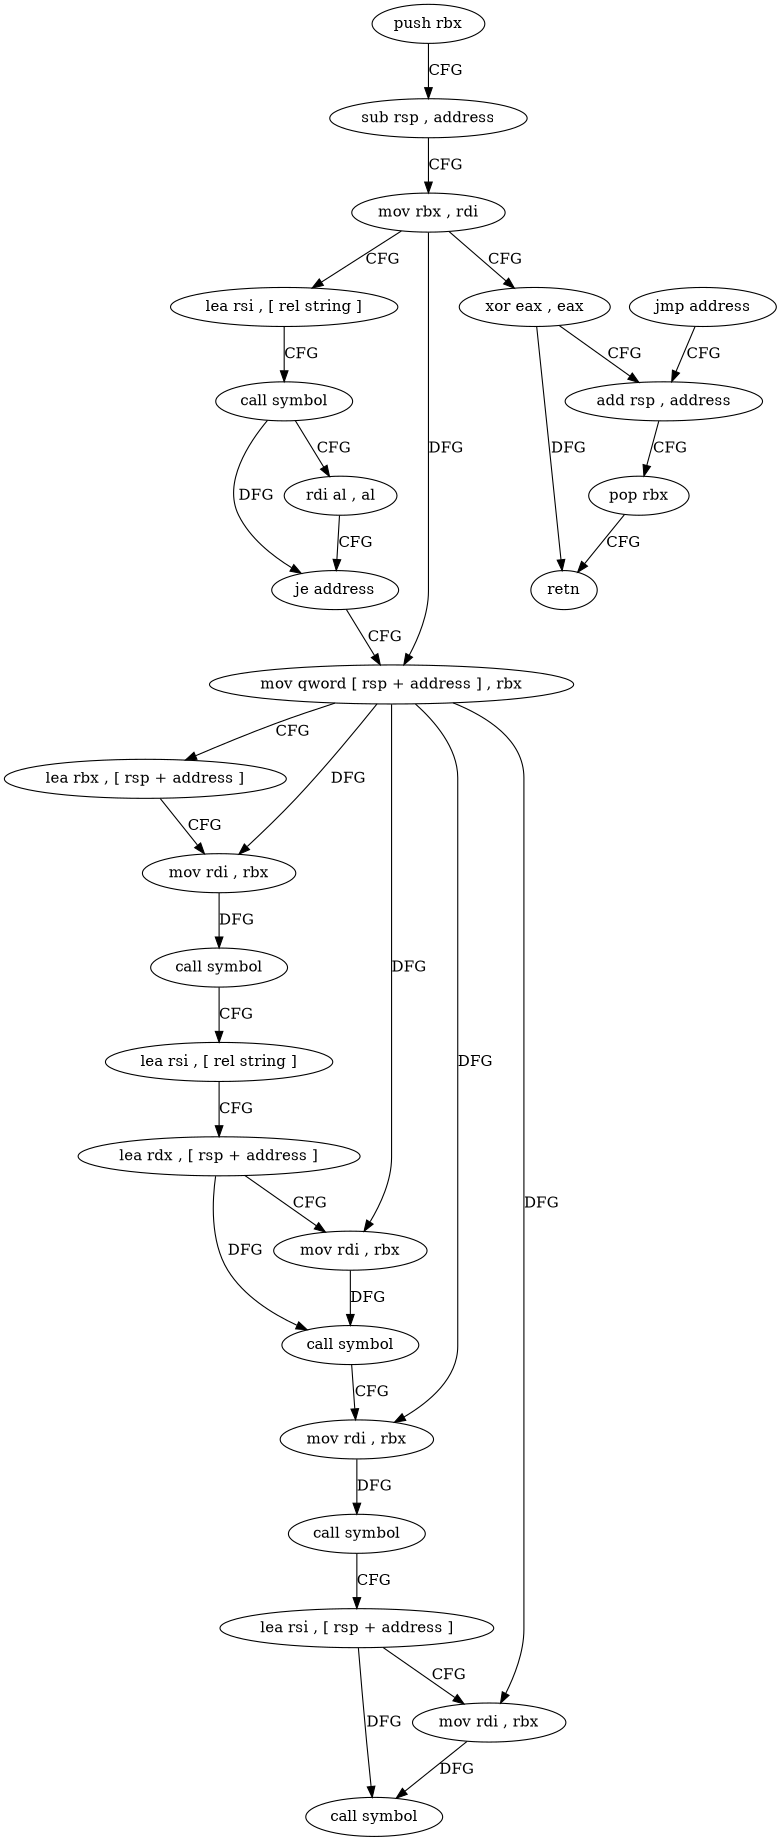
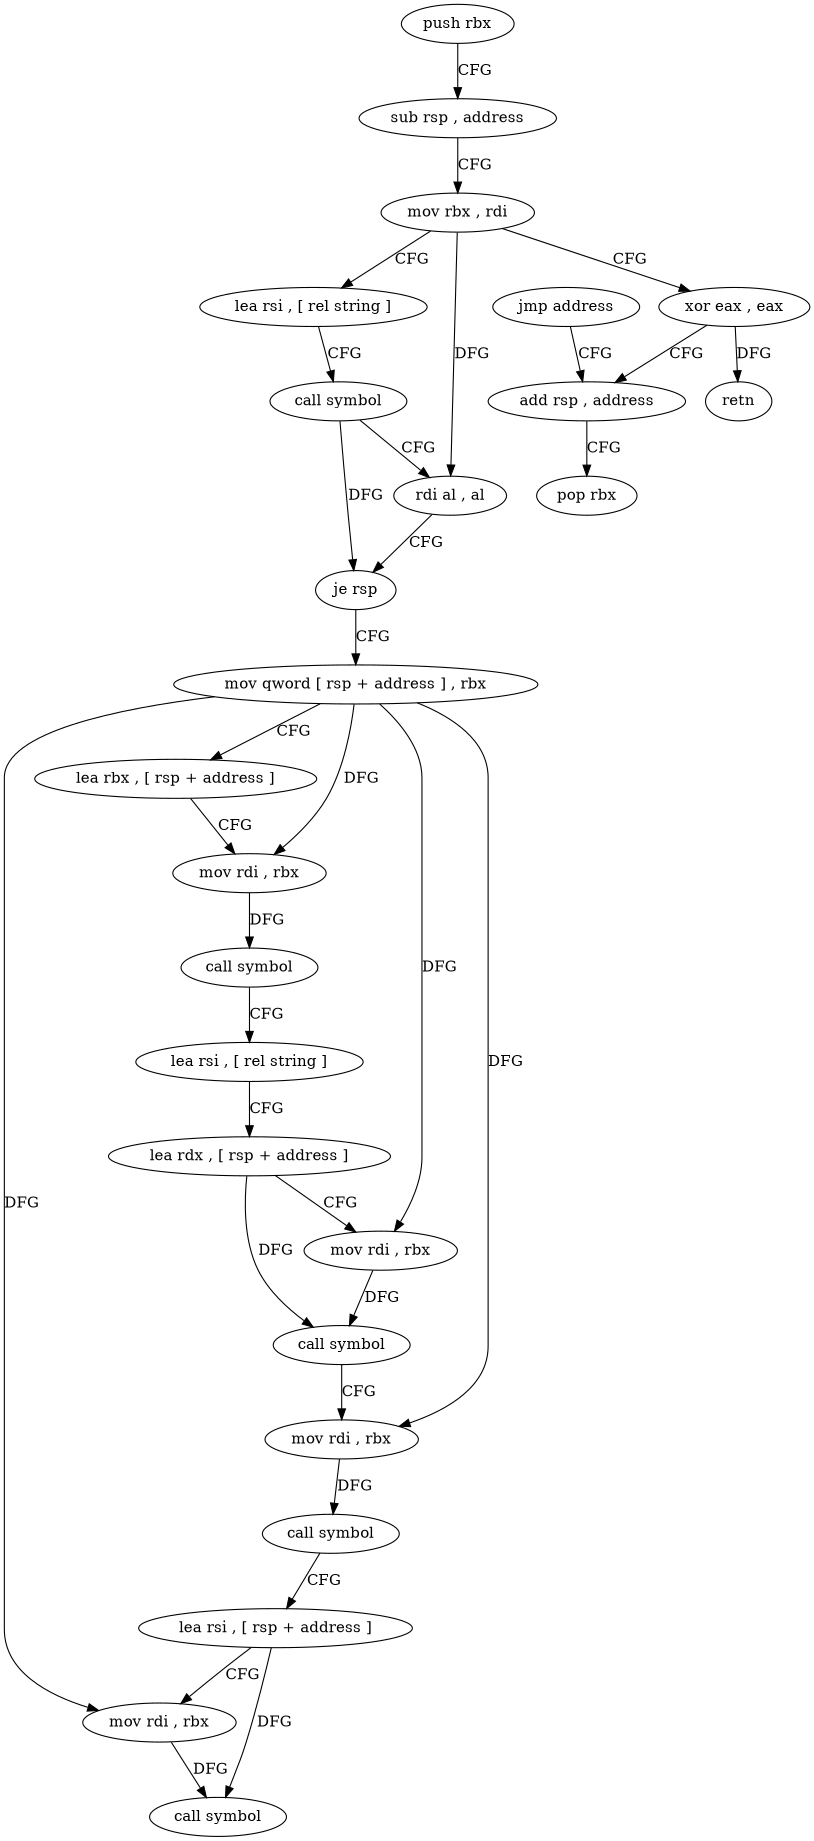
(428, 446) -> (454, 349)
(605, 539) -> none
(335, 590) -> (356, 590)
